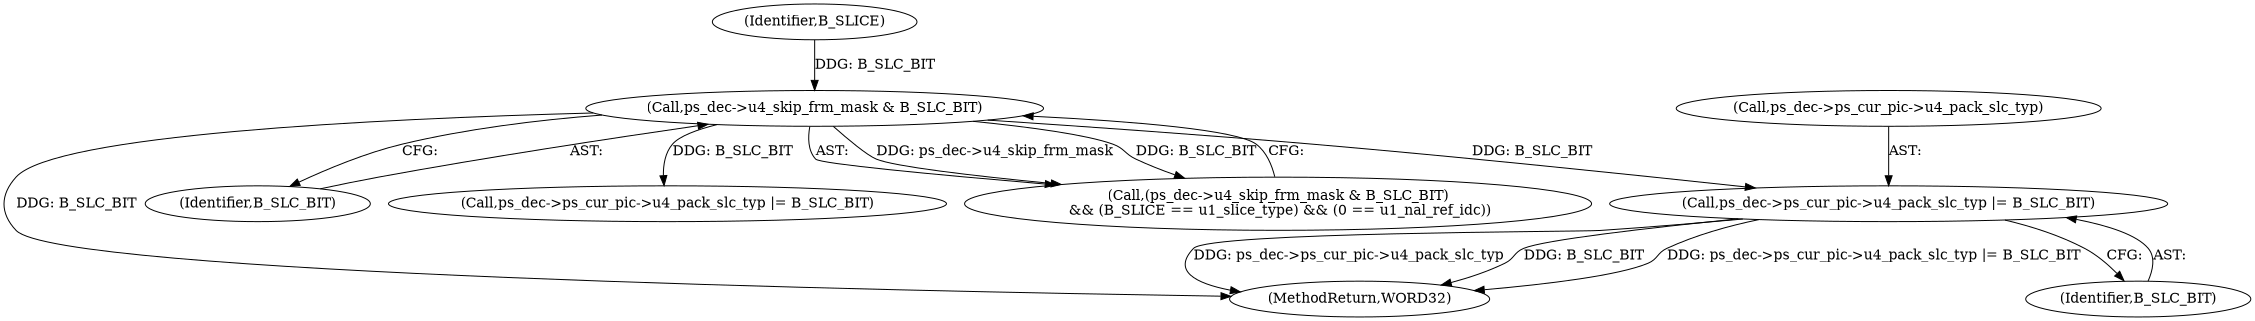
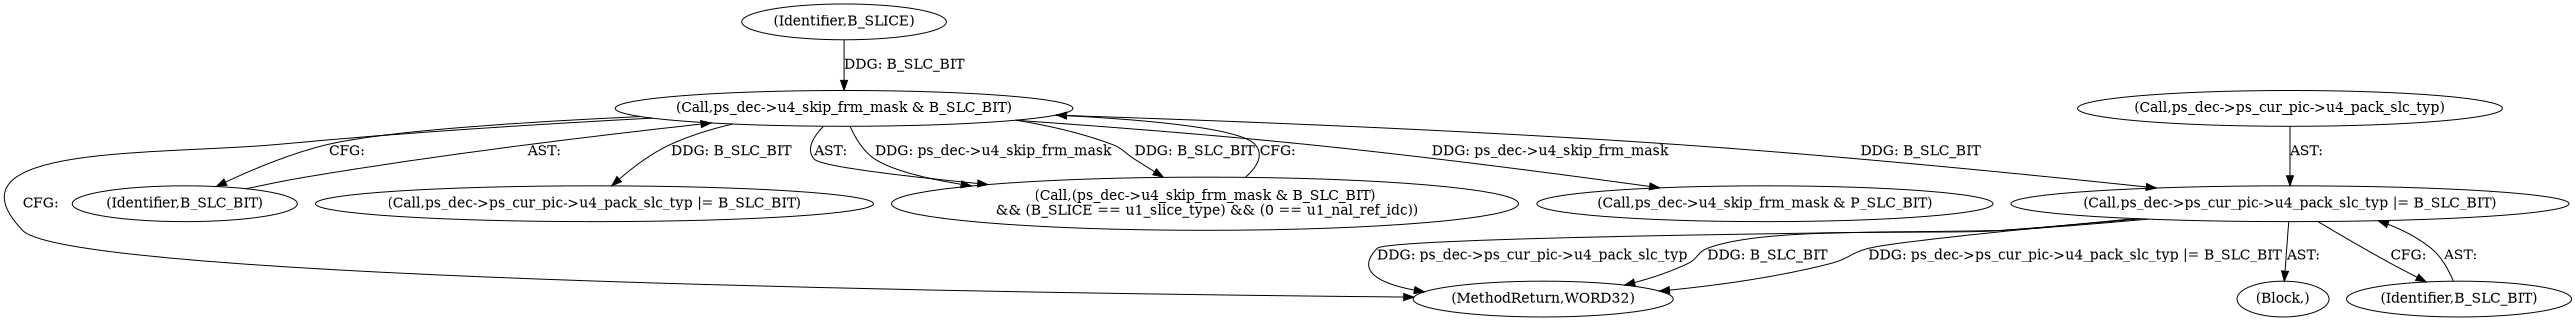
(76, 204) -> (43, 204)
none -> (1765, 204)
none -> (2283, 299)
